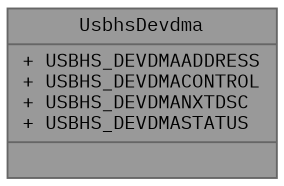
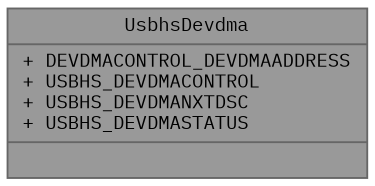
(142, 61) -> (187, 61)
